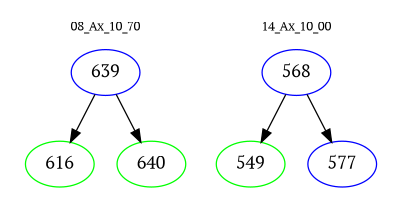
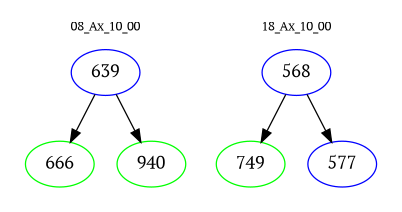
(106, 27) -> (106, 27)
(296, 27) -> (296, 27)
(60, 164) -> (60, 164)
(151, 164) -> (151, 164)
(251, 164) -> (251, 164)
